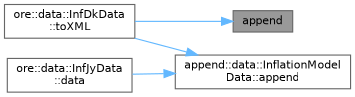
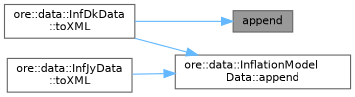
(263, 72) -> (263, 72)
(70, 75) -> (70, 75)
